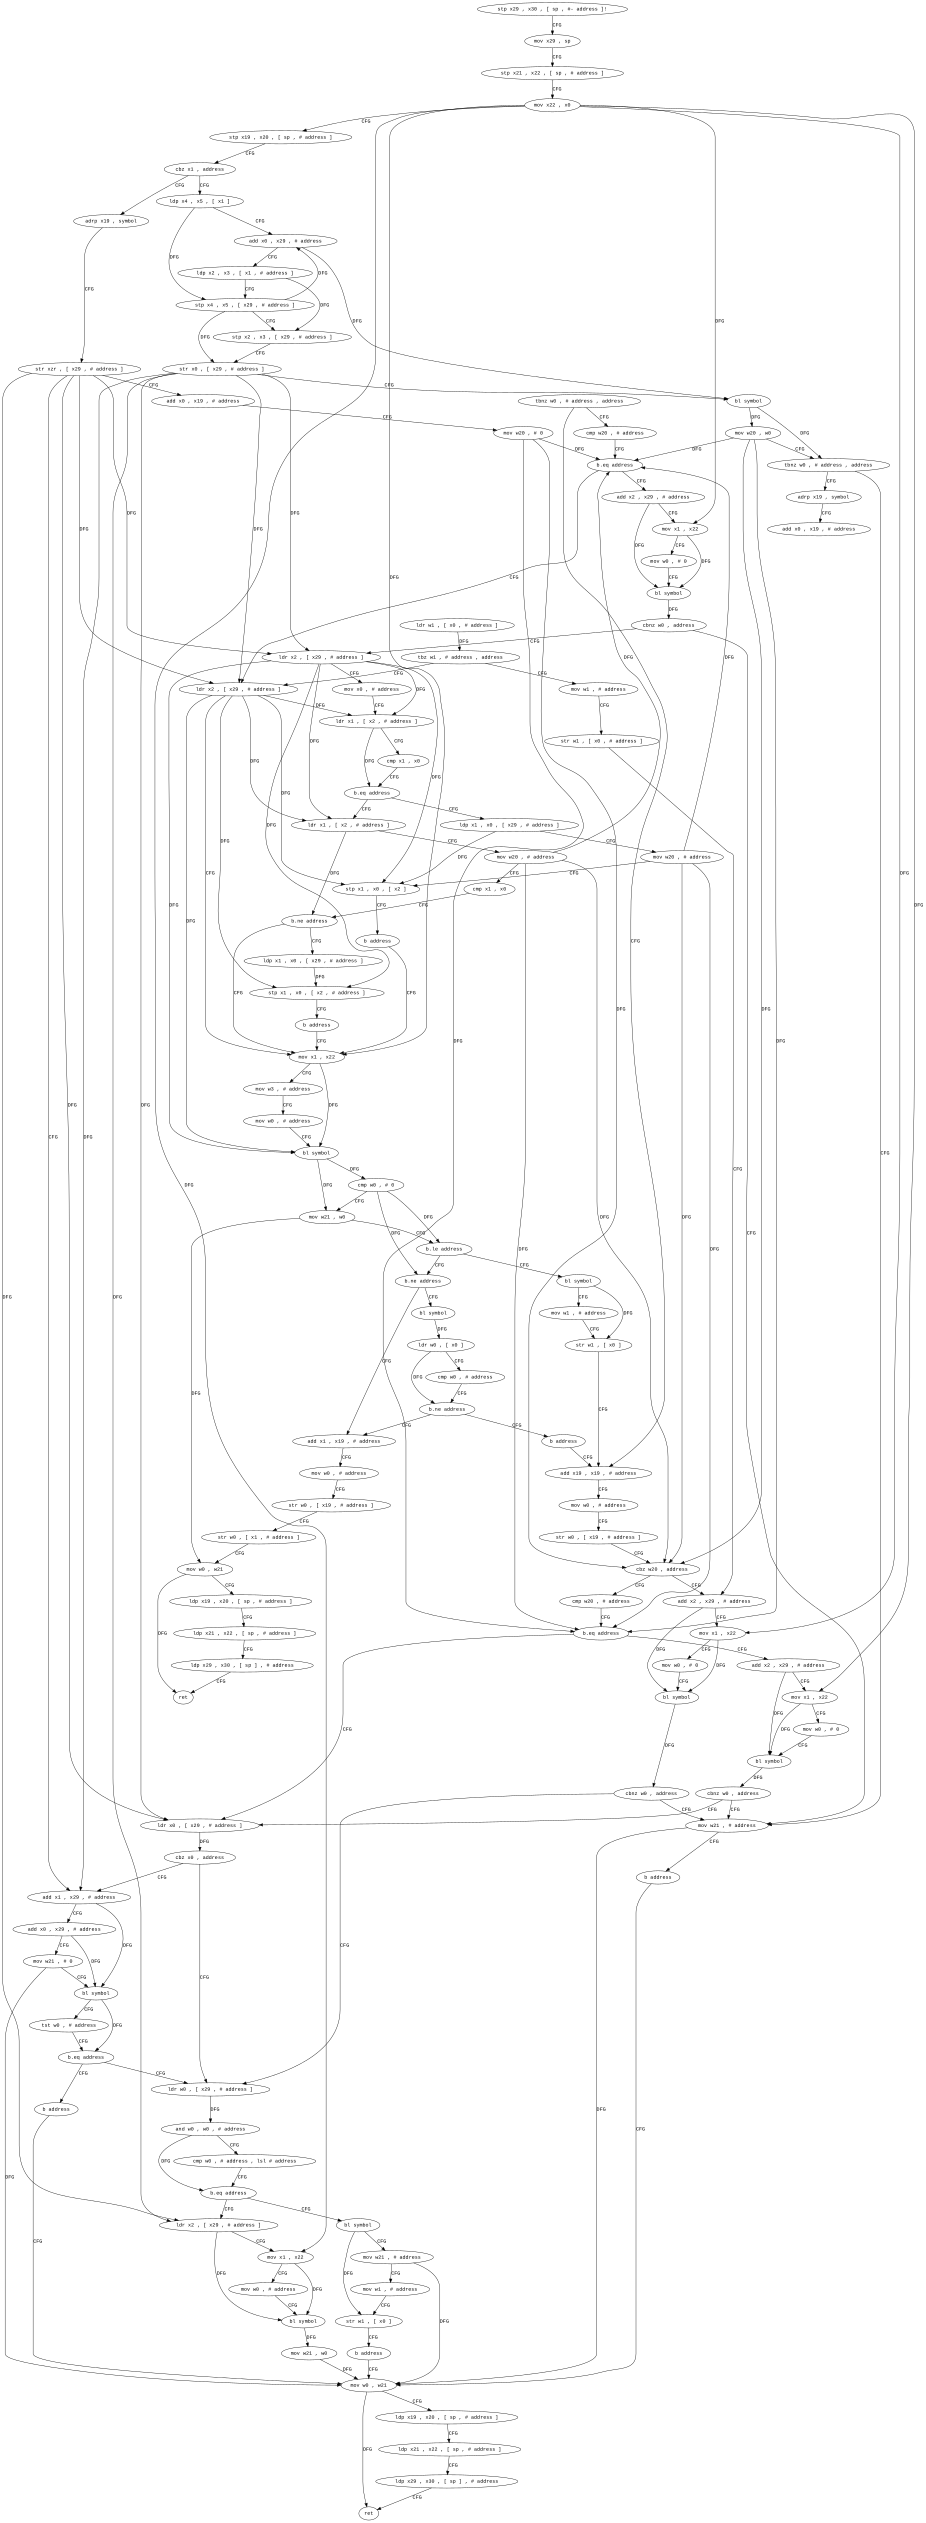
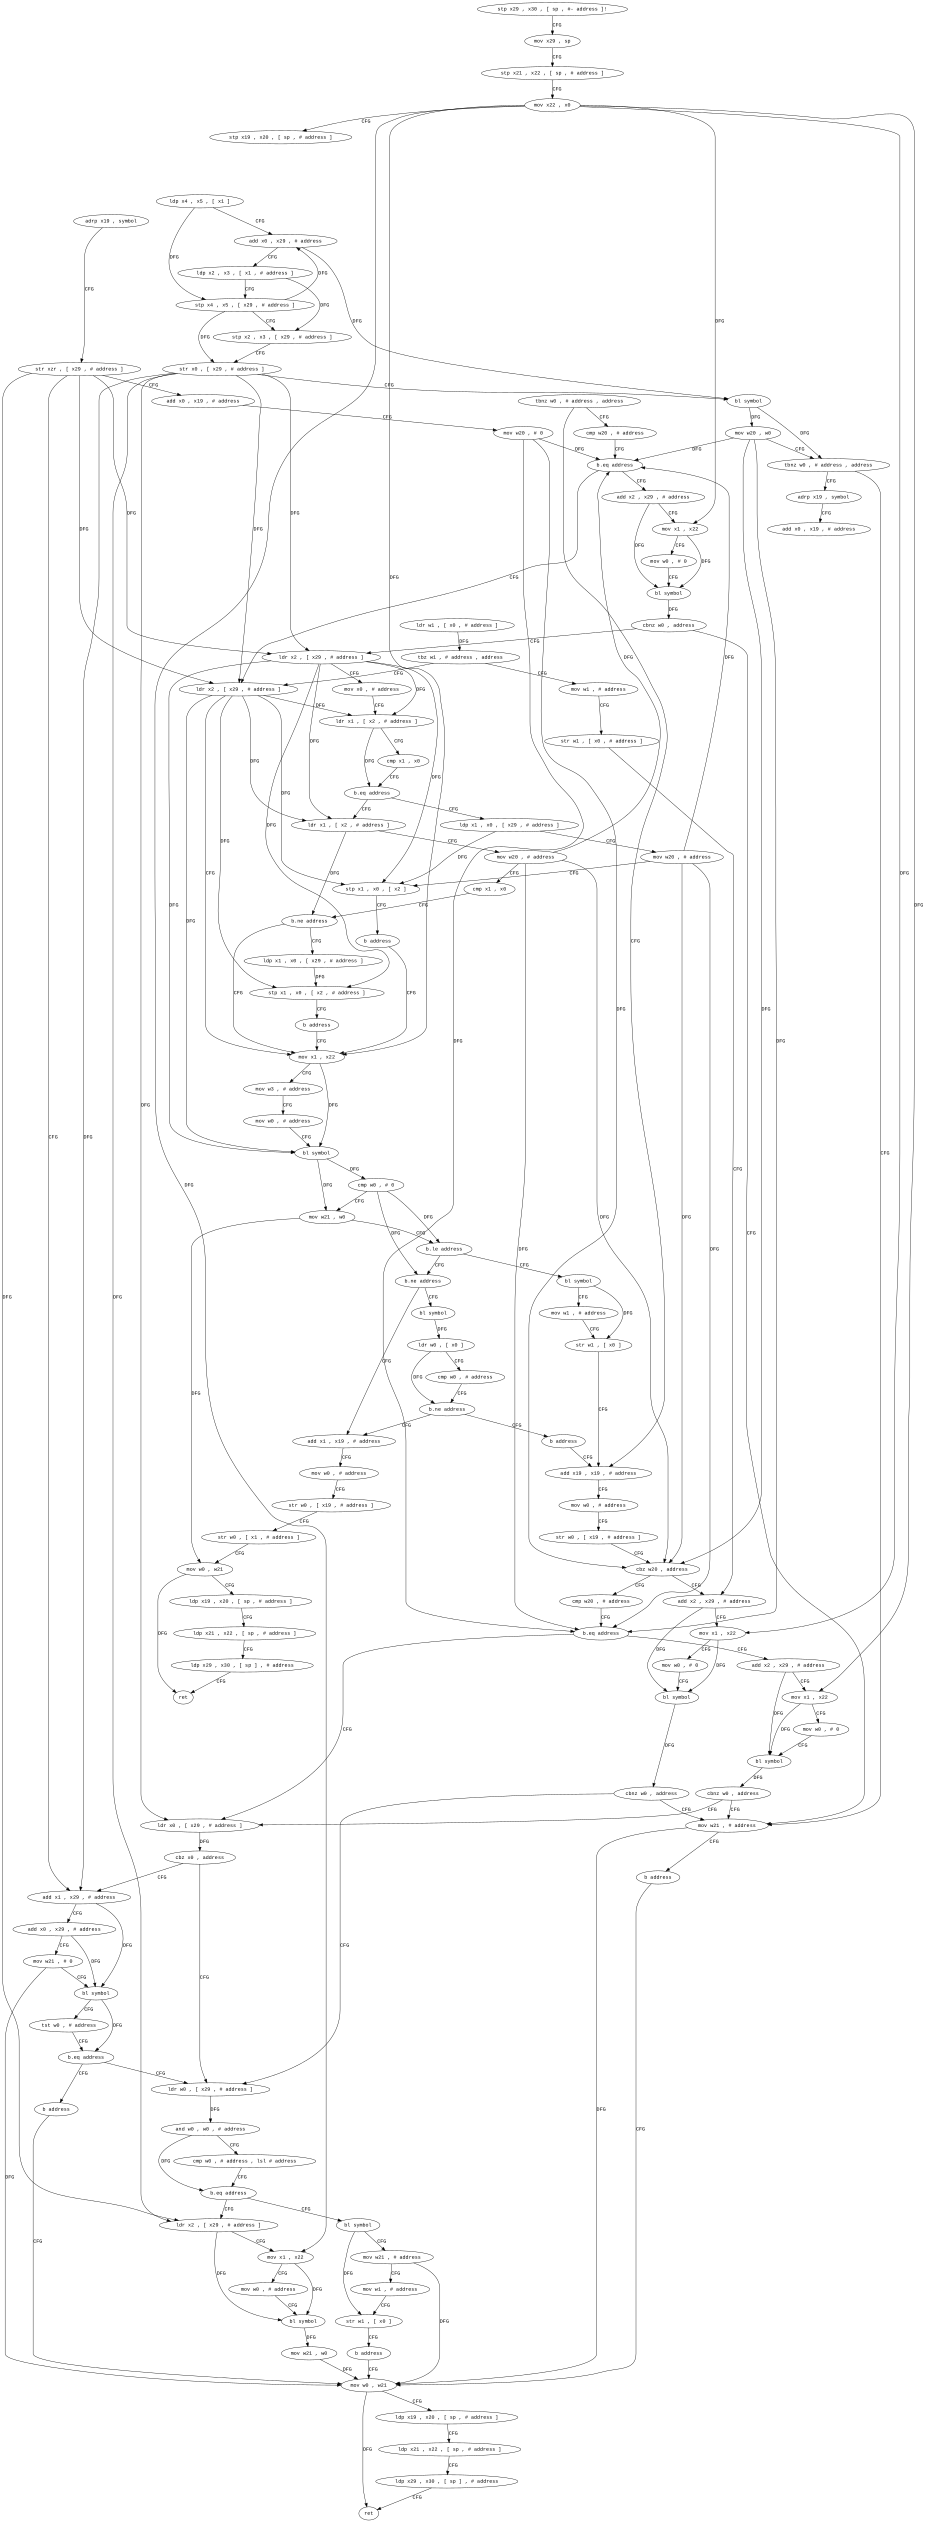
(200, 169) -> none
(68, 1124) -> none
